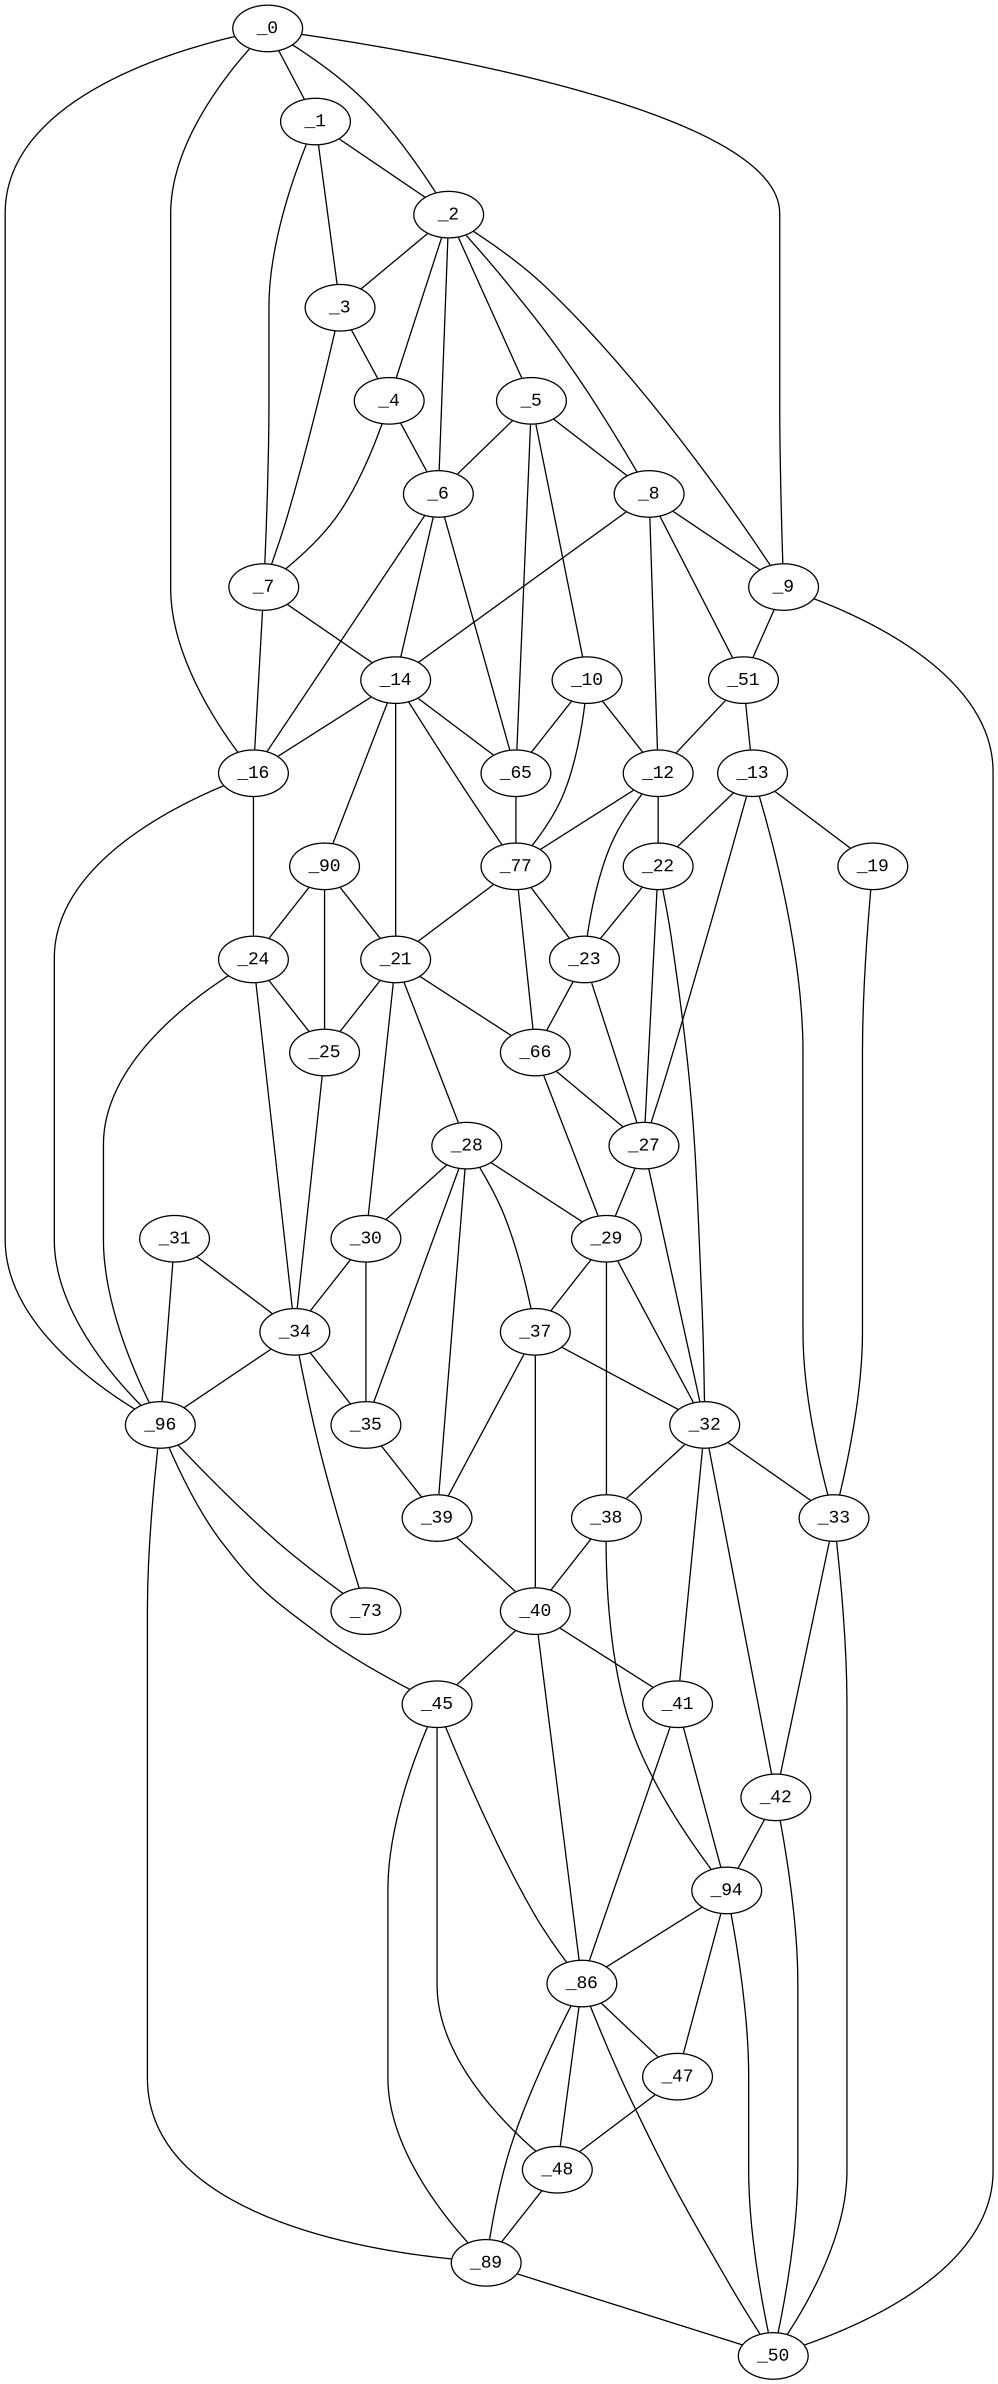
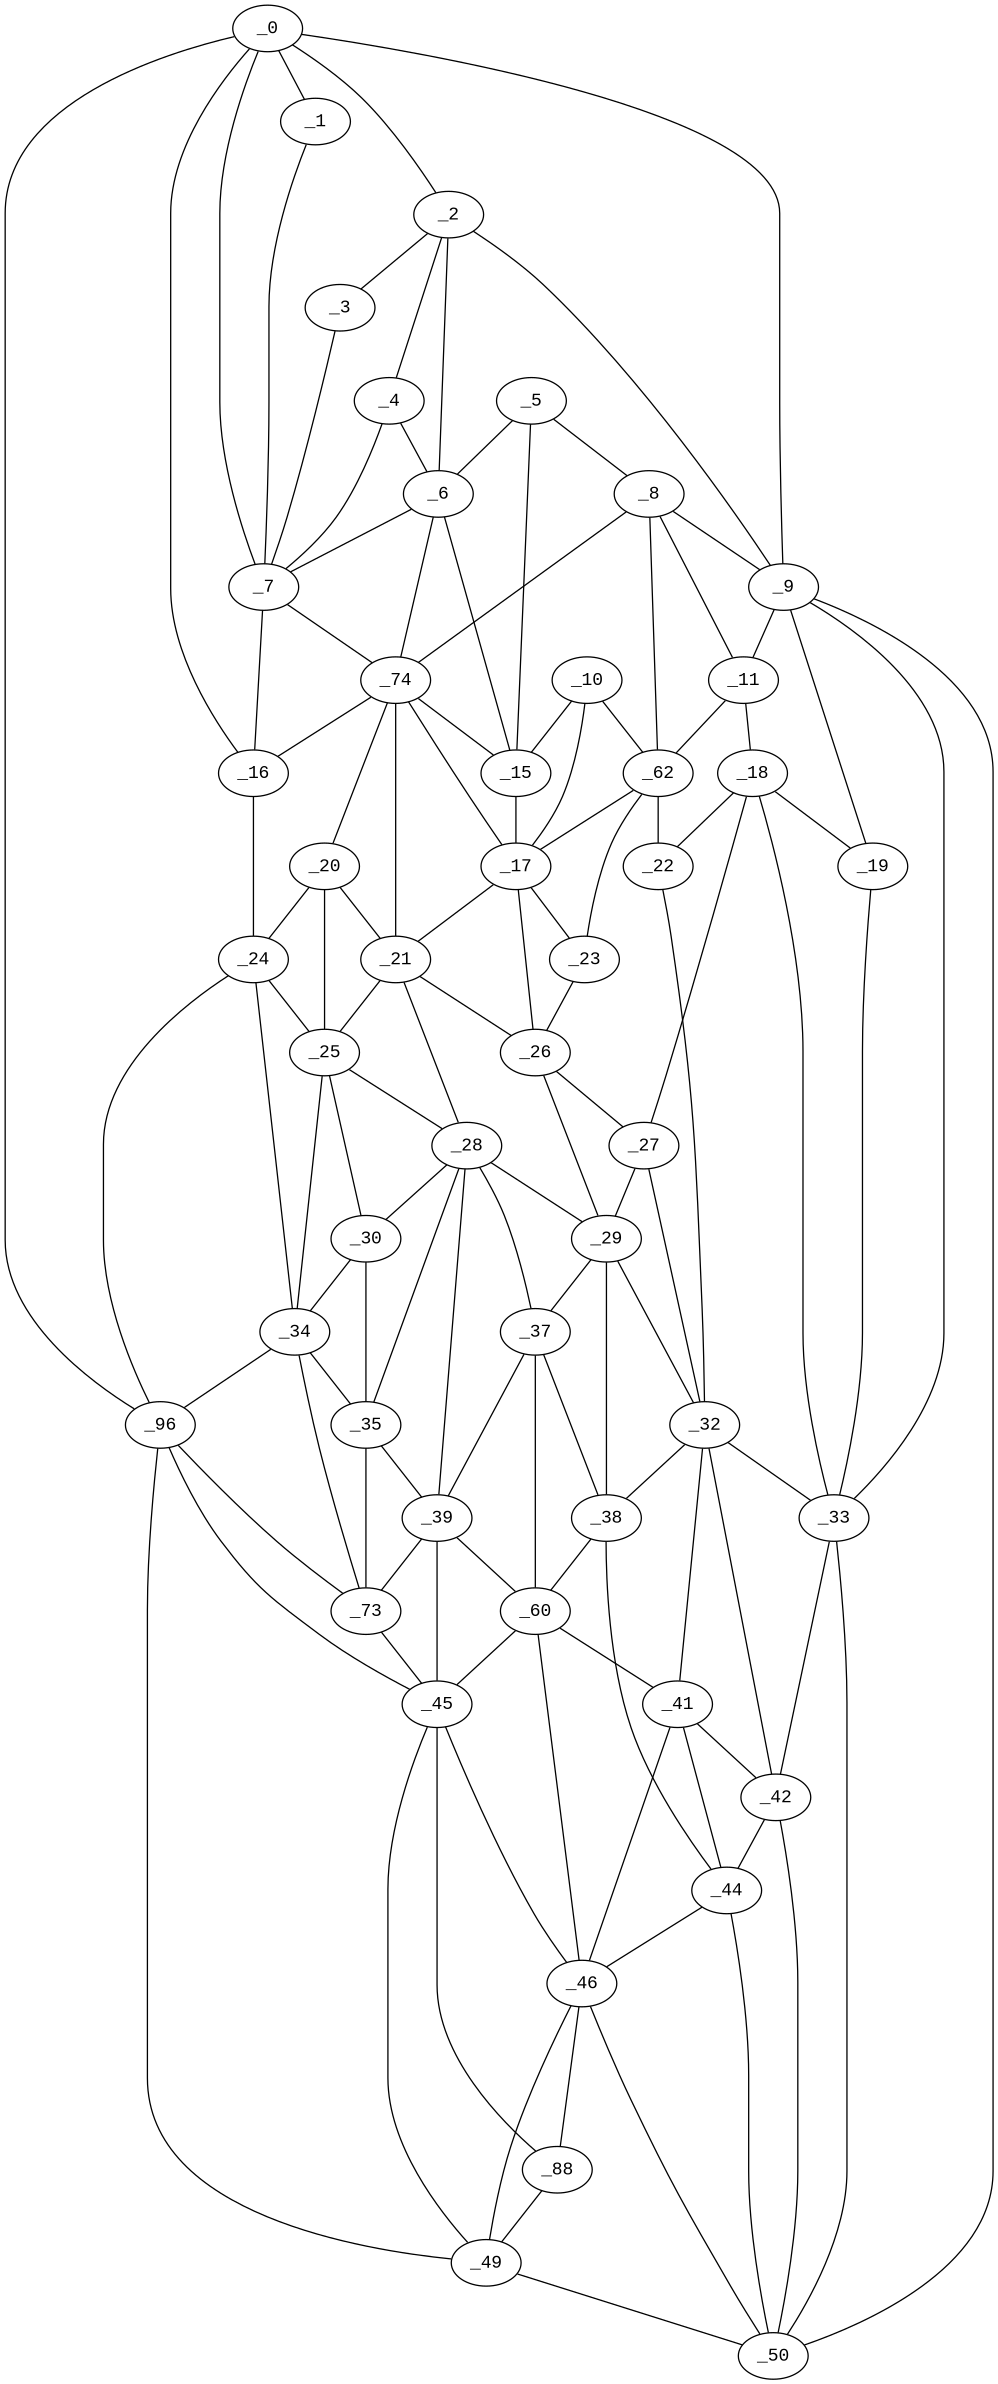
(382, 168) -> none
(328, 215) -> none
none -> (220, 307)
(490, 308) -> none
(558, 349) -> none
(365, 354) -> none
(559, 541) -> none
(346, 634) -> (351, 541)
(396, 680) -> (396, 680)
(744, 680) -> (744, 680)
none -> (828, 727)
(516, 773) -> (516, 773)
(658, 773) -> (658, 773)
(753, 773) -> (753, 773)
(325, 866) -> (325, 866)
(516, 866) -> (516, 866)
(621, 913) -> none
(651, 1006) -> none
none -> (944, 1036)
(535, 1053) -> (535, 1053)
(614, 1053) -> none
(54, 1067) -> none
(381, 1099) -> (345, 1146)
none -> (396, 1099)
(175, 1239) -> none
(620, 1378) -> (571, 1425)
none -> (366, 1518)
none -> (401, 1565)
none -> (437, 1611)
(535, 1611) -> (535, 1611)
none -> (402, 1658)
none -> (727, 1751)
(727, 1890) -> (727, 1890)
(582, 1984) -> (582, 1984)
(678, 2077) -> none
(557, 2170) -> (557, 2170)
(486, 2263) -> (486, 2263)
